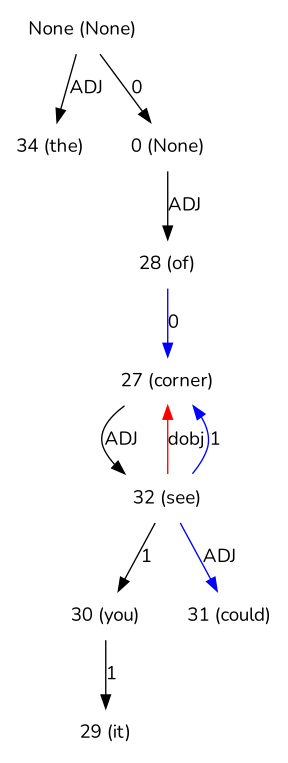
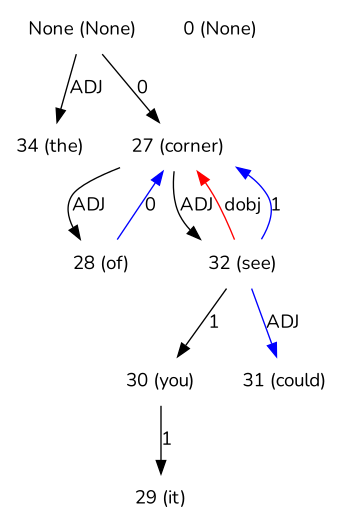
(121, 83) -> (126, 83)
(168, 199) -> (80, 188)
